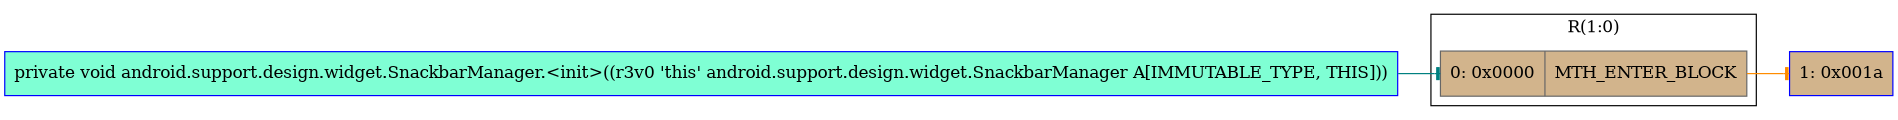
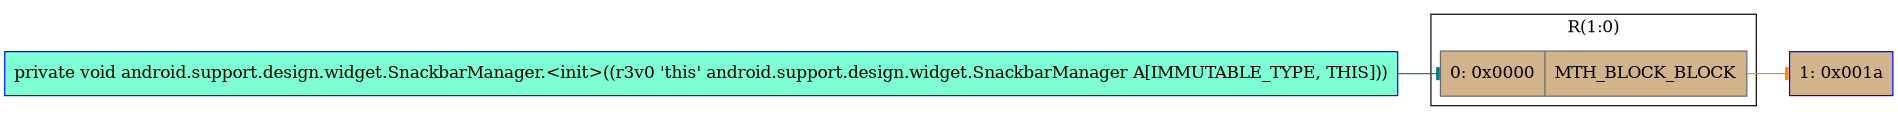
(1646, 73) -> (1645, 73)
